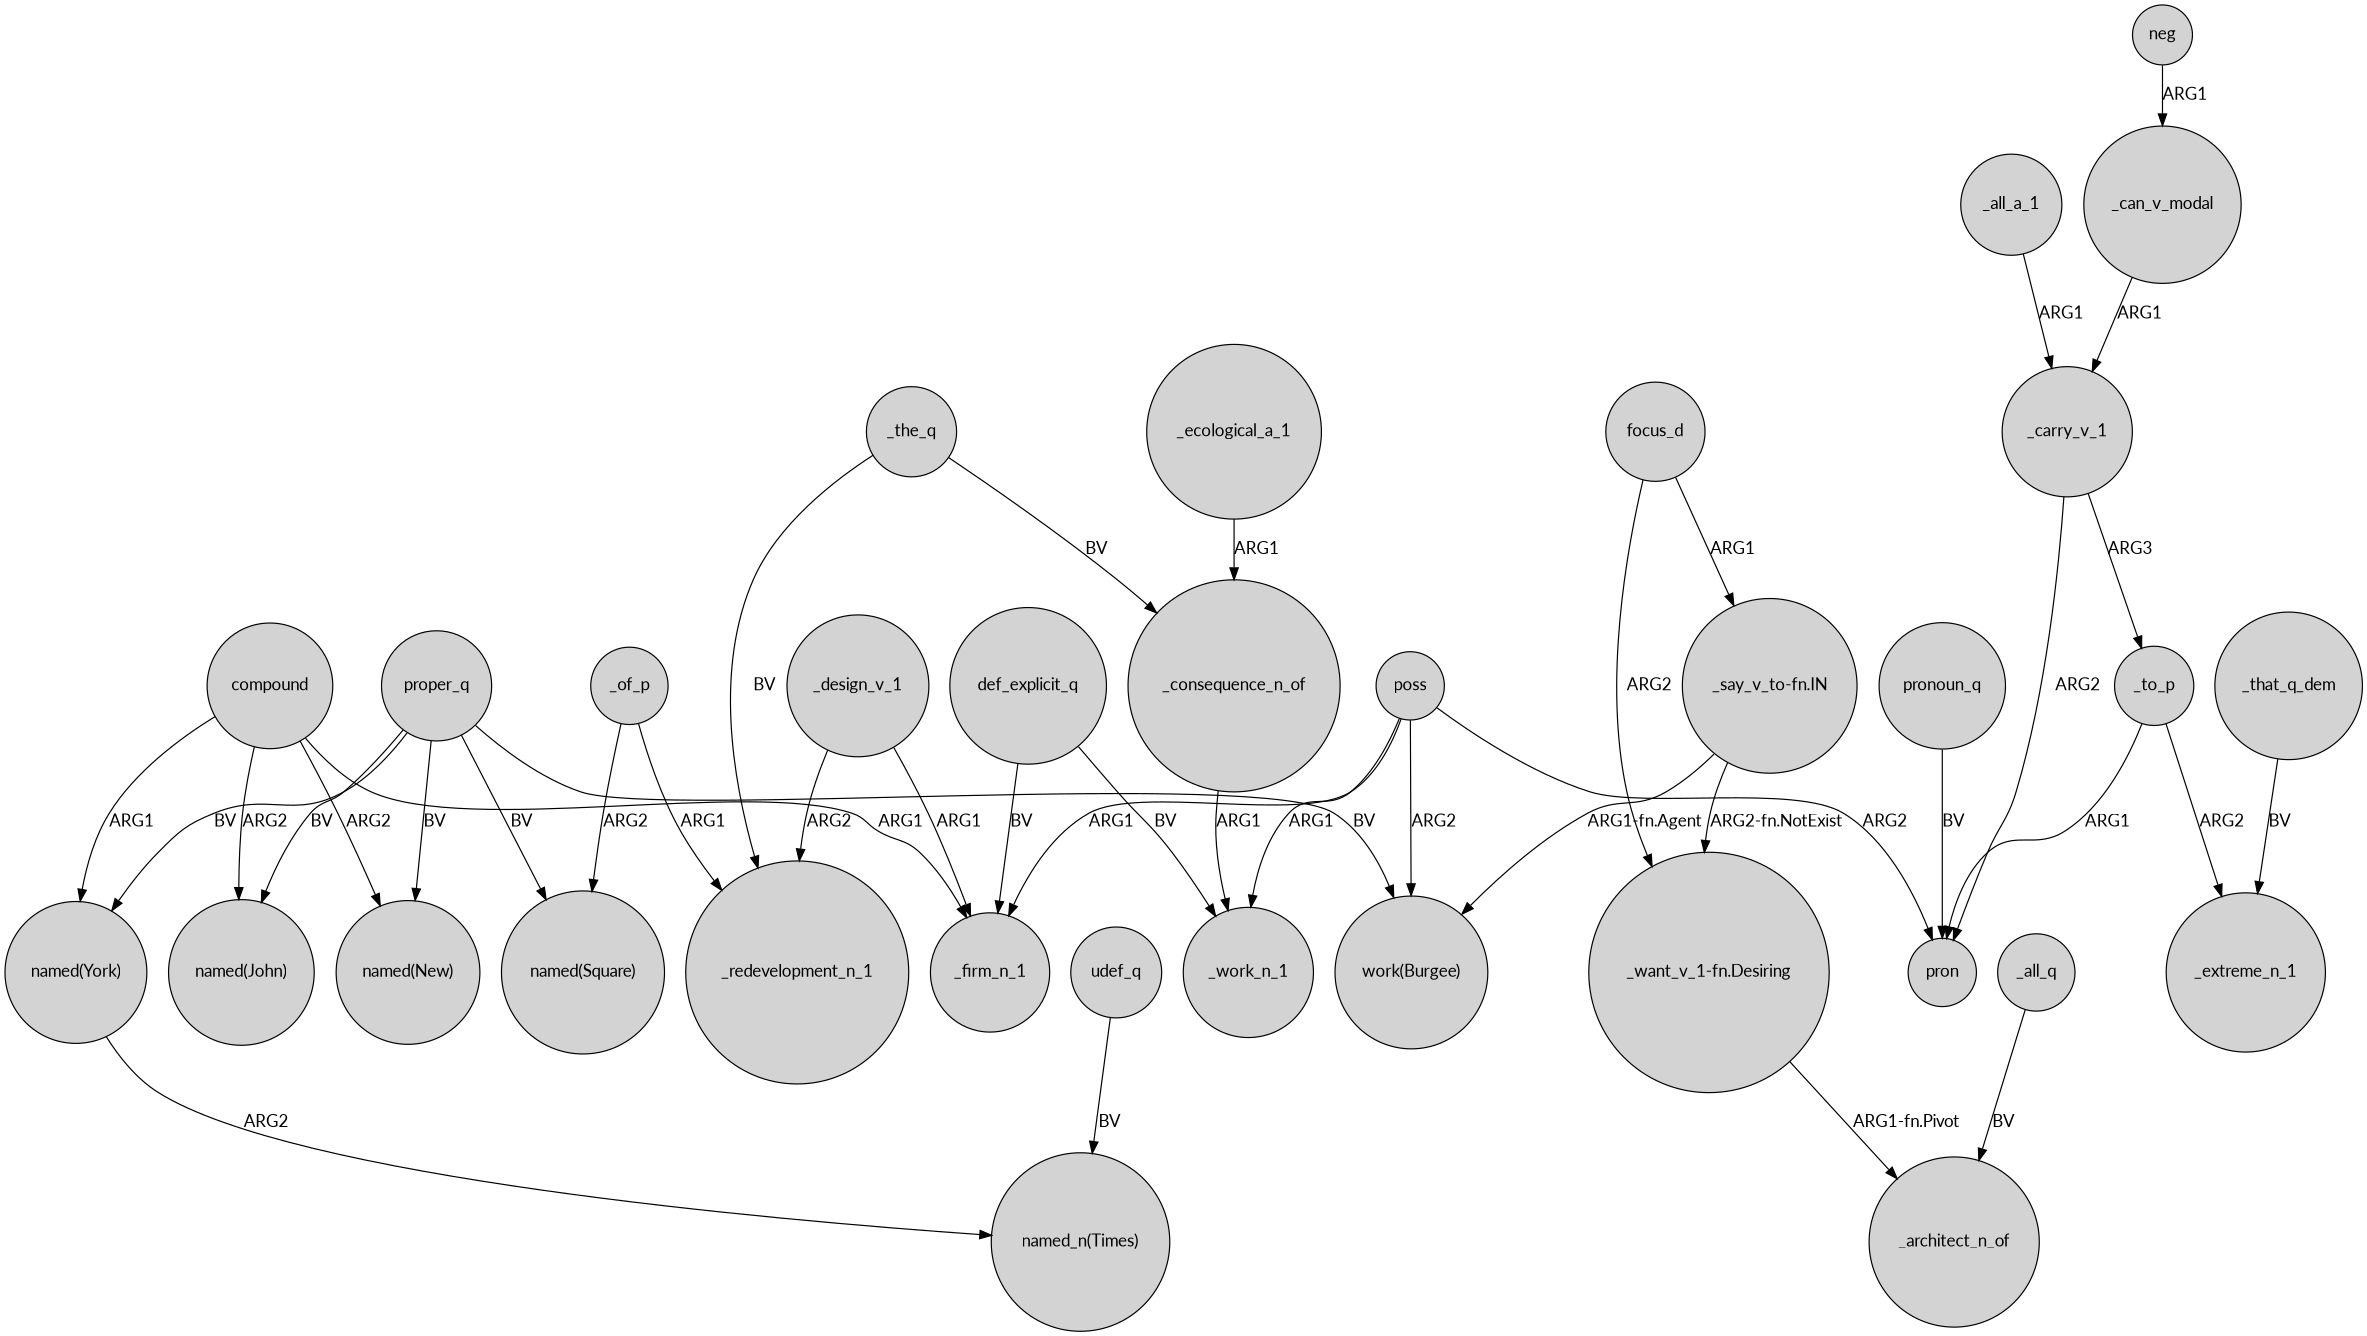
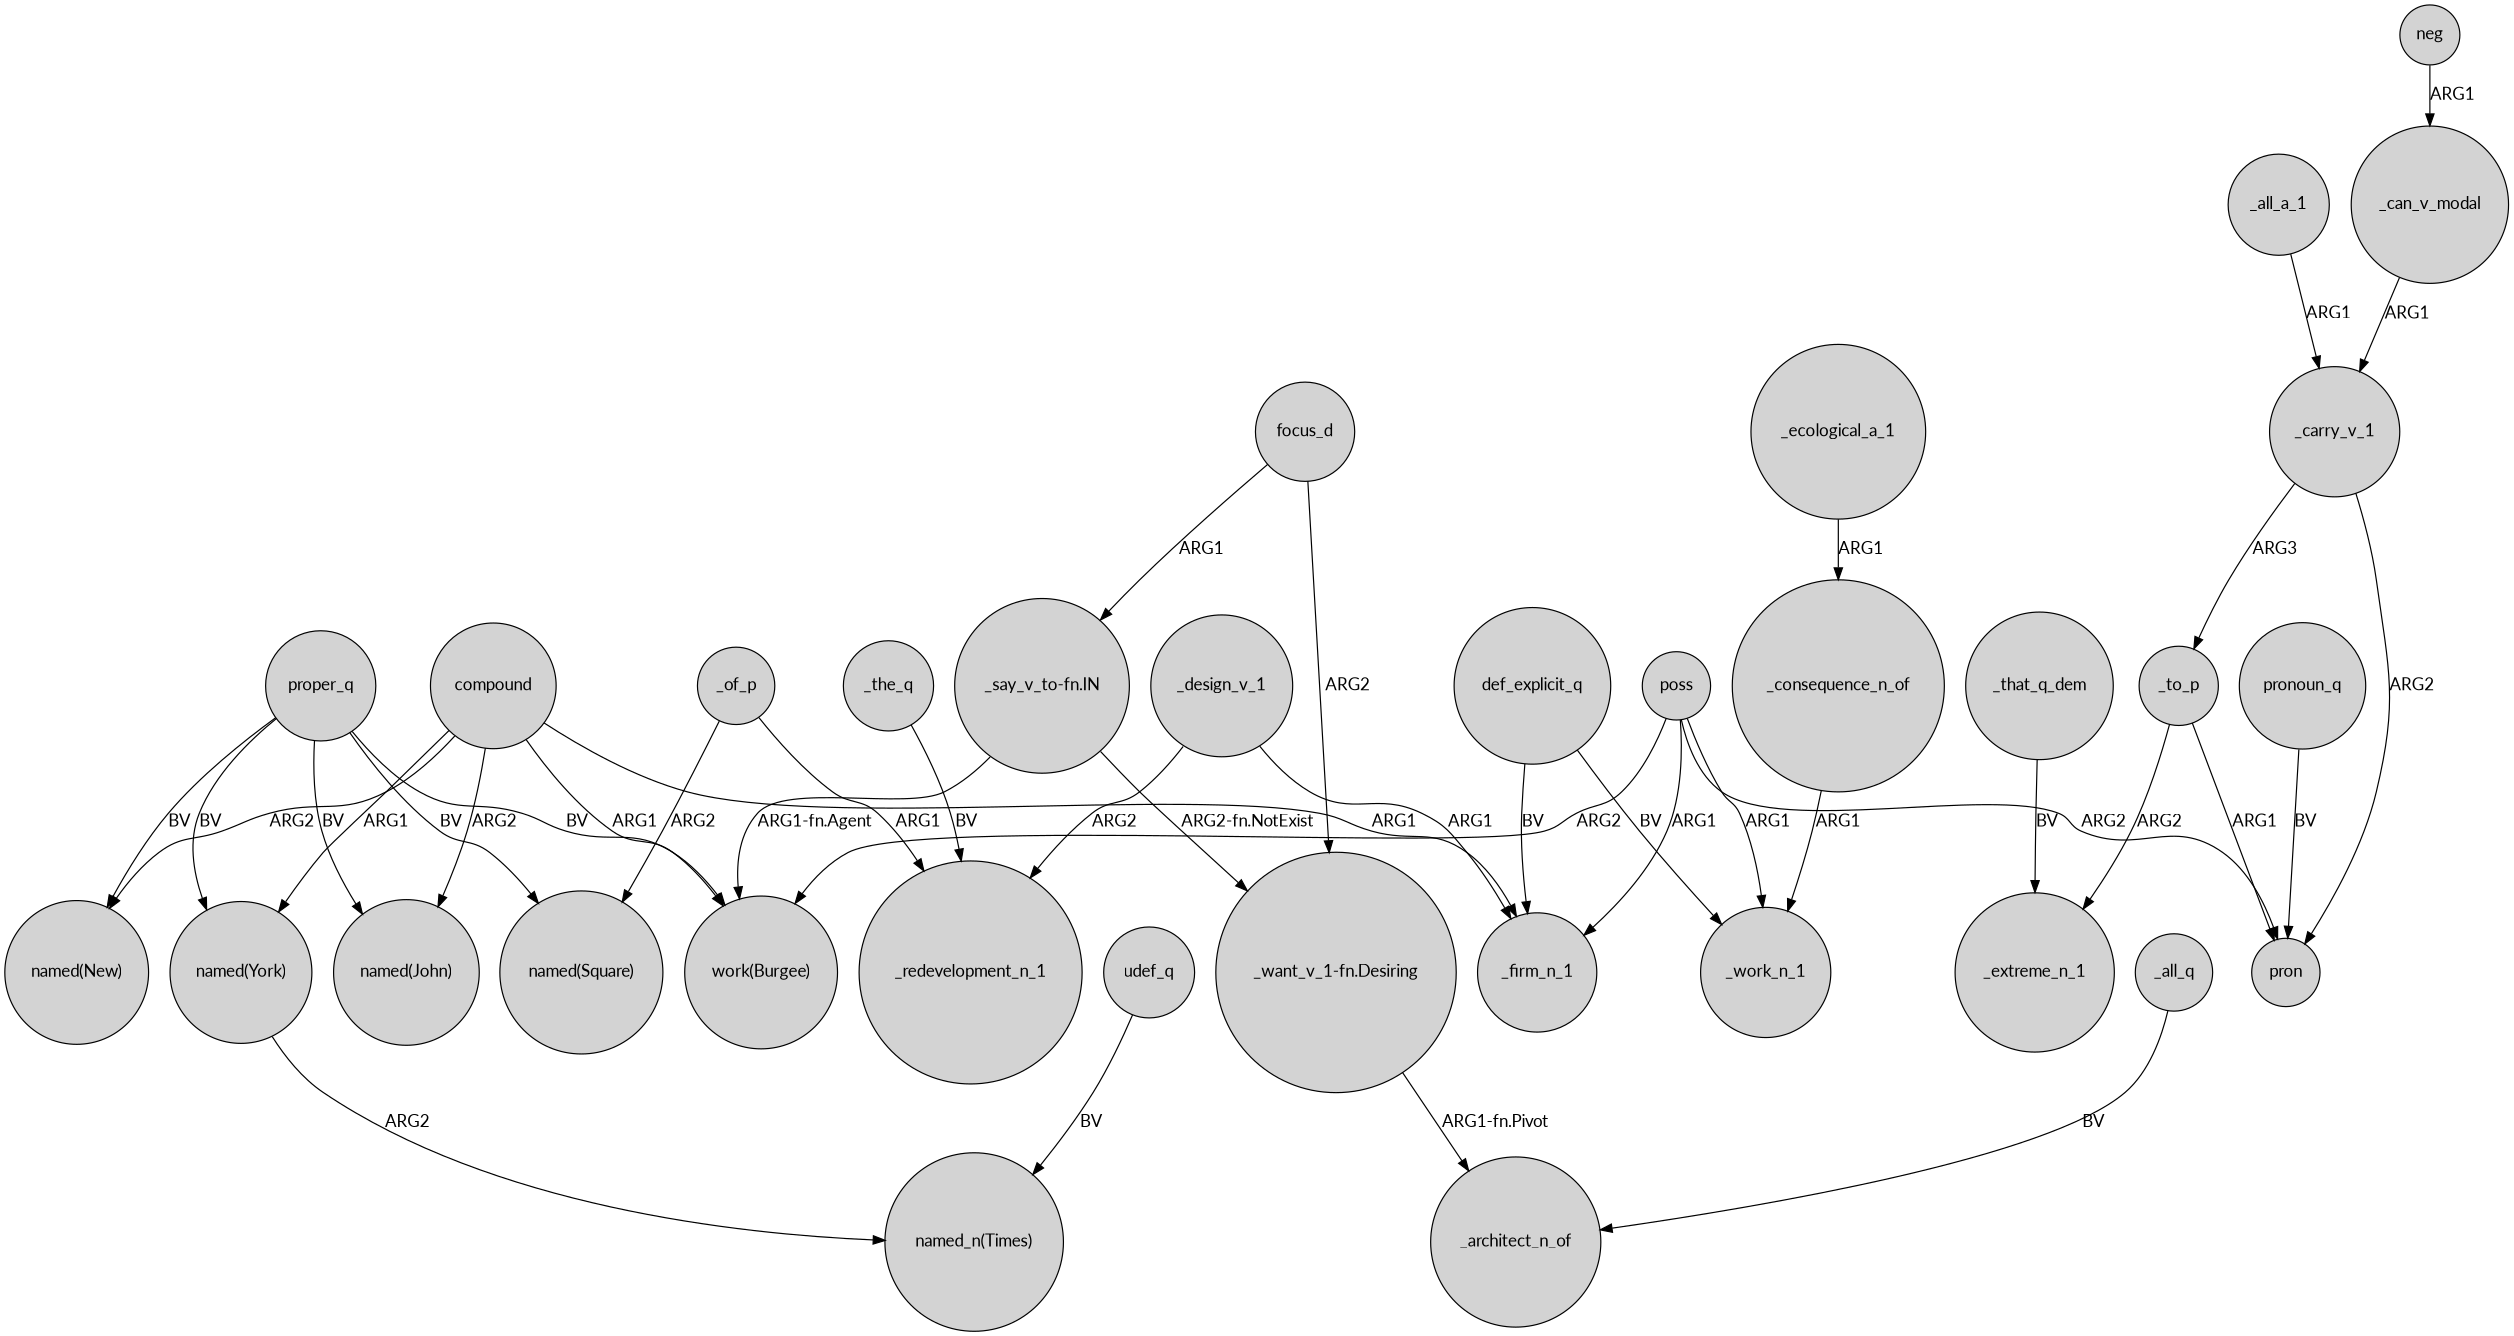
(1050, 529) -> none
none -> (607, 827)
